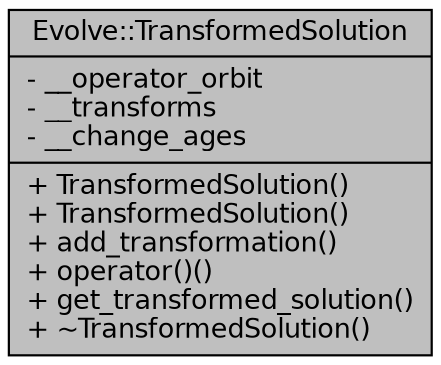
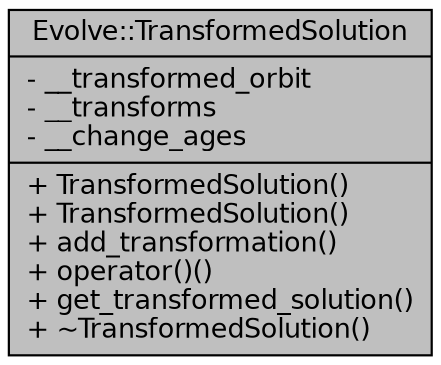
(145, 80) -> (169, 80)
